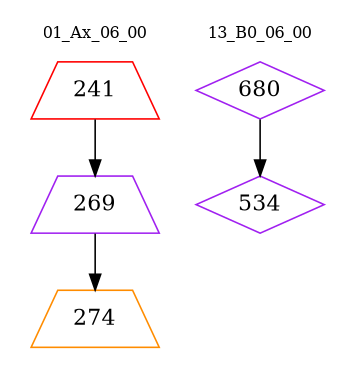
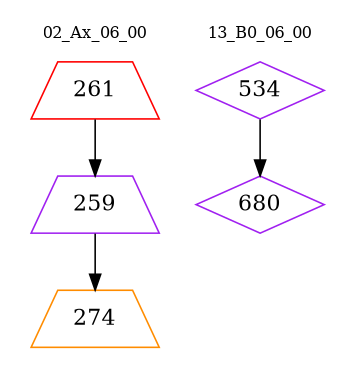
(95, 34) -> (95, 34)
(95, 90) -> (95, 90)
(260, 140) -> (260, 140)
(95, 205) -> (95, 205)
